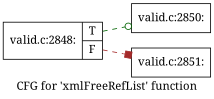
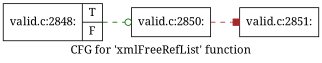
(113, 52) -> (221, 22)
